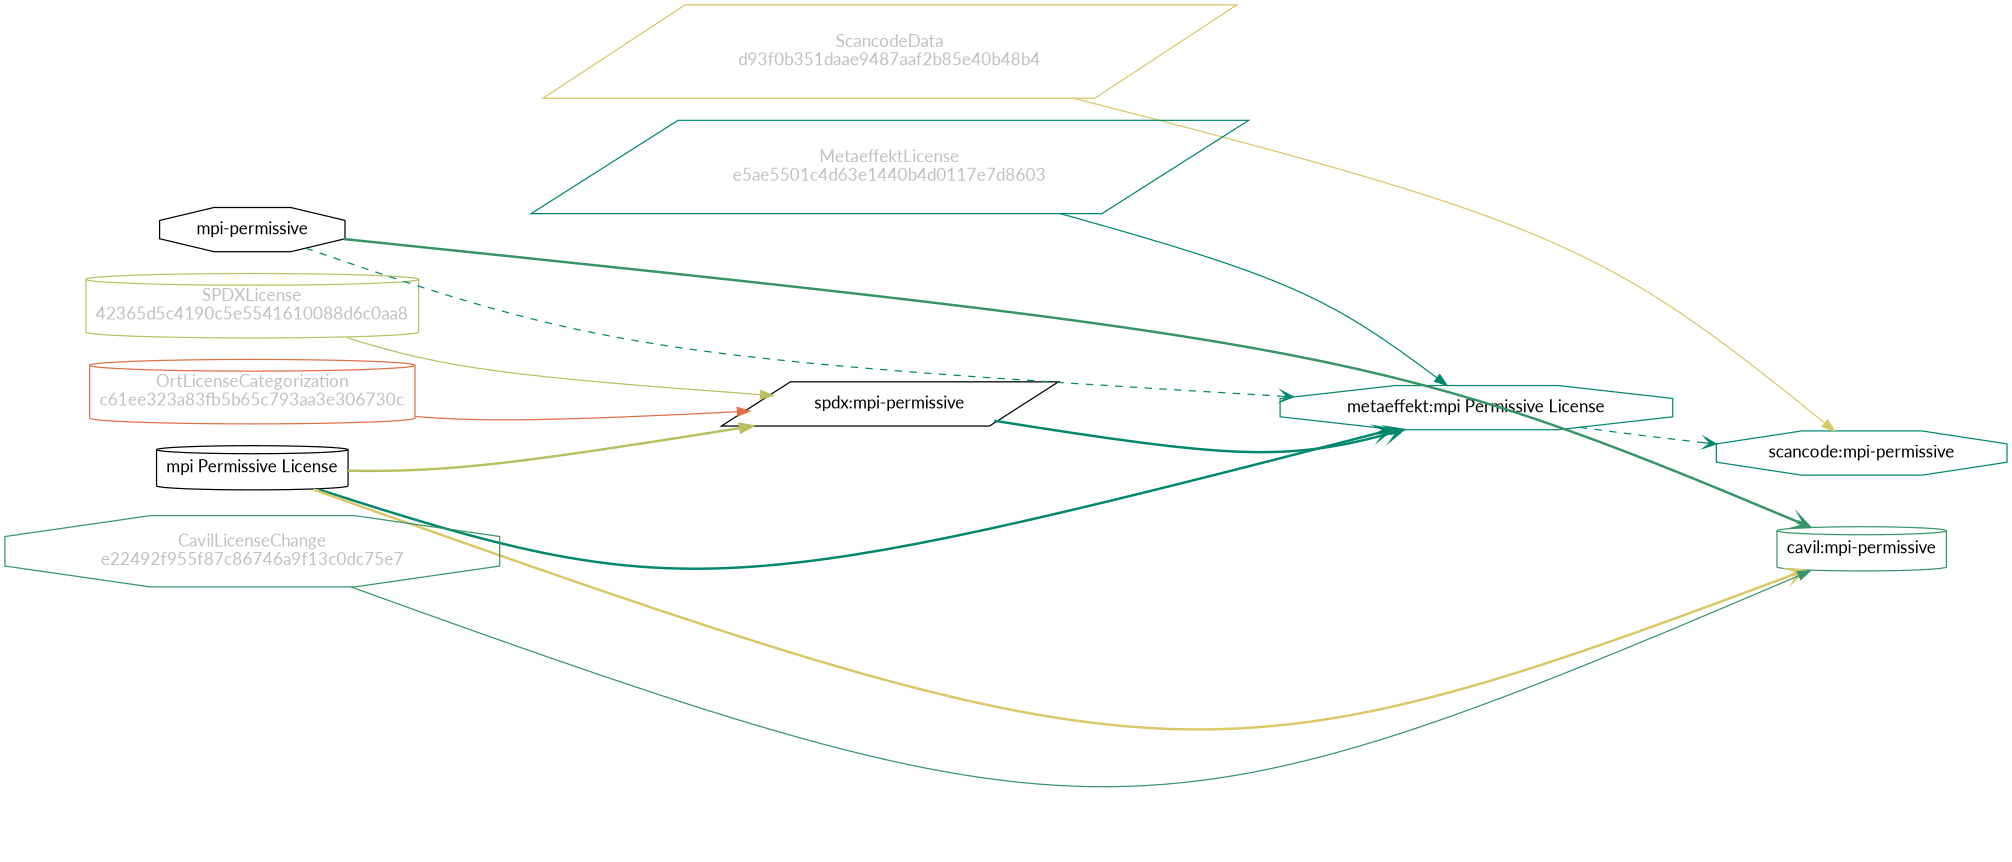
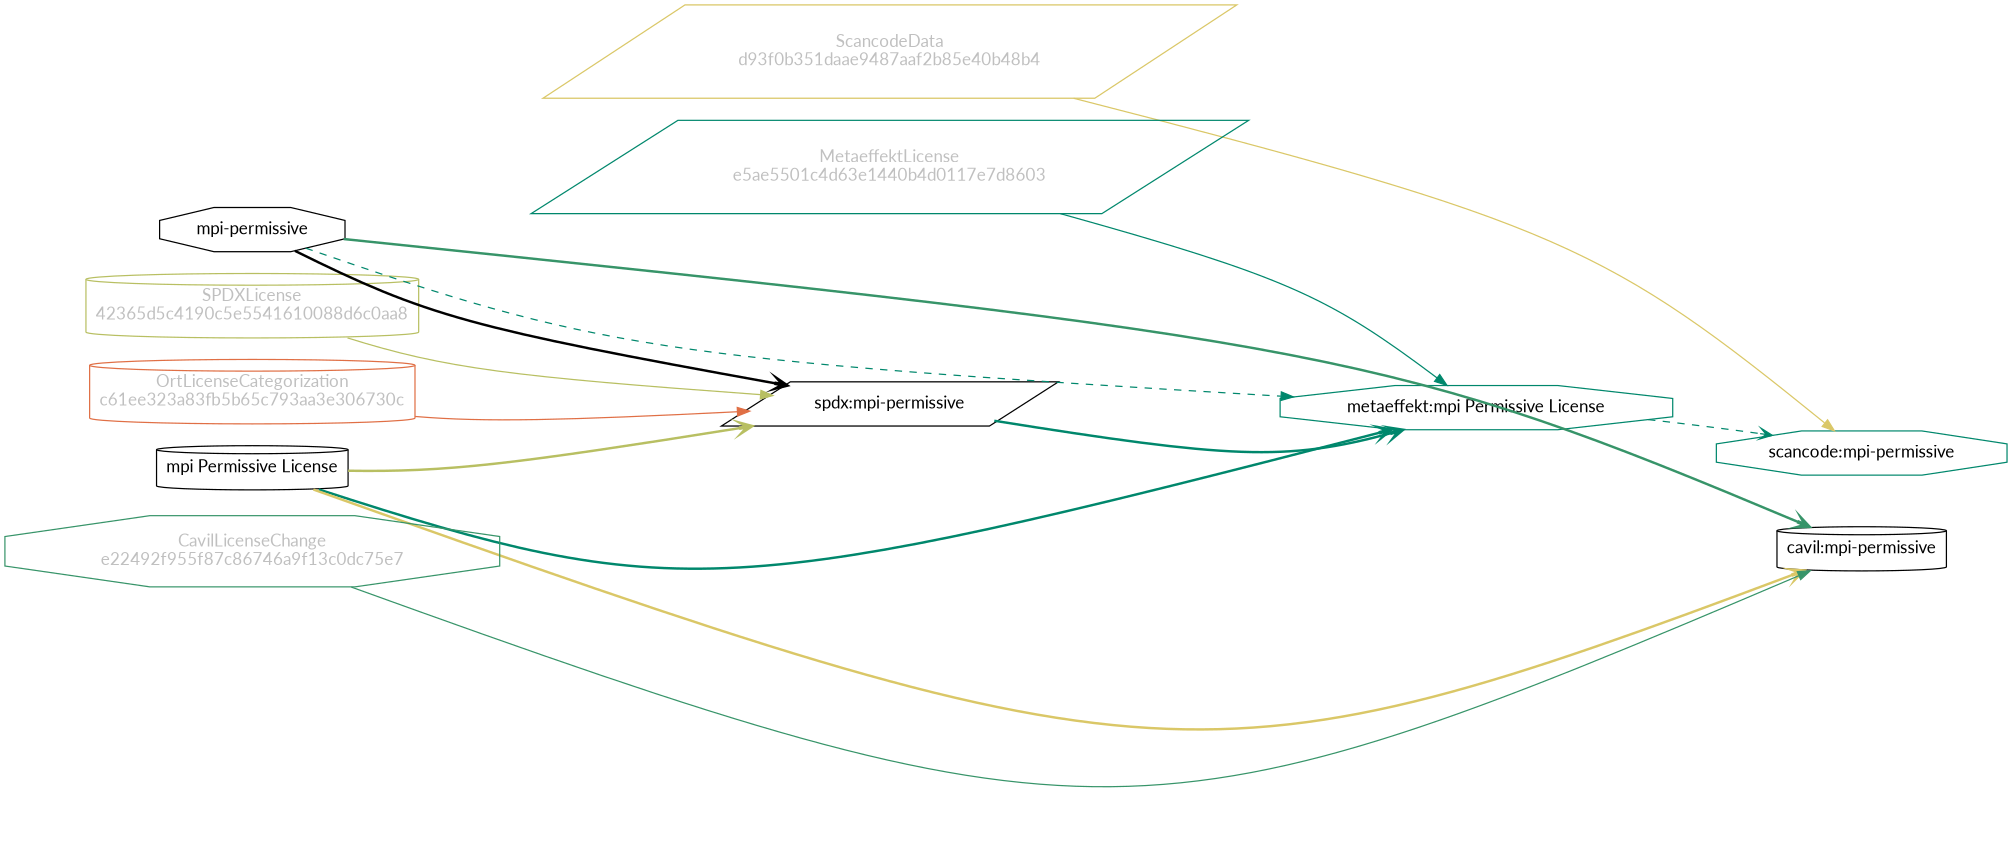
none -> (530, 336)
(787, 361) -> (787, 361)
(1642, 435) -> (1704, 426)
(545, 458) -> (545, 458)
(1862, 549) -> (1862, 549)
